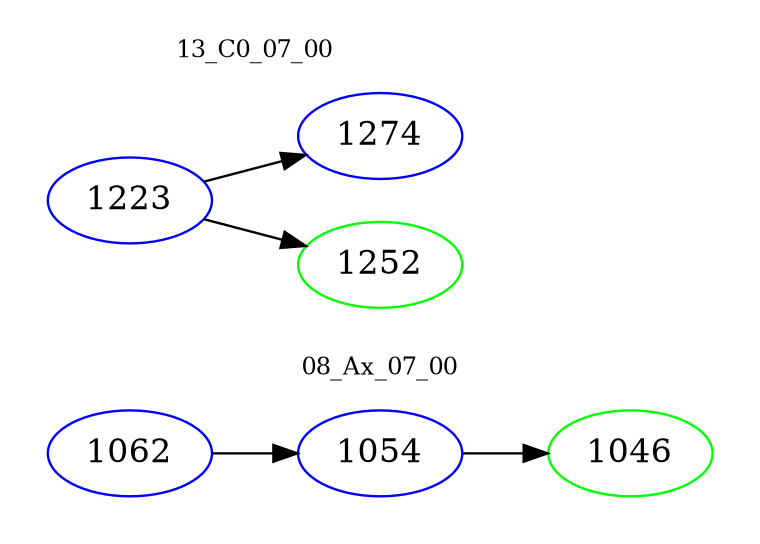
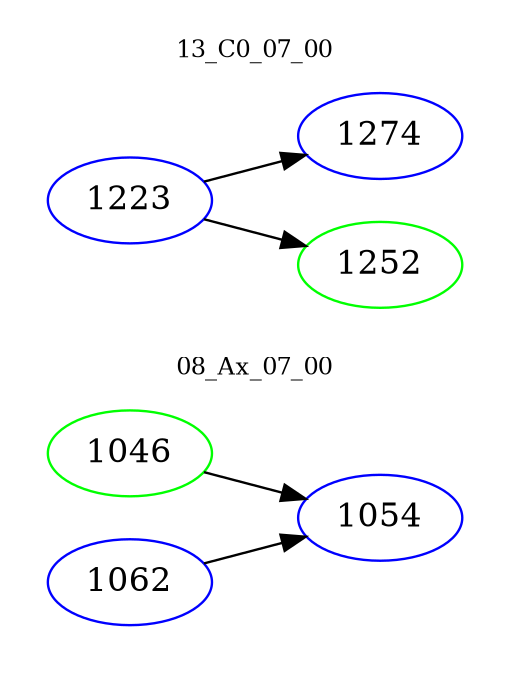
(493, 453) -> (243, 482)
